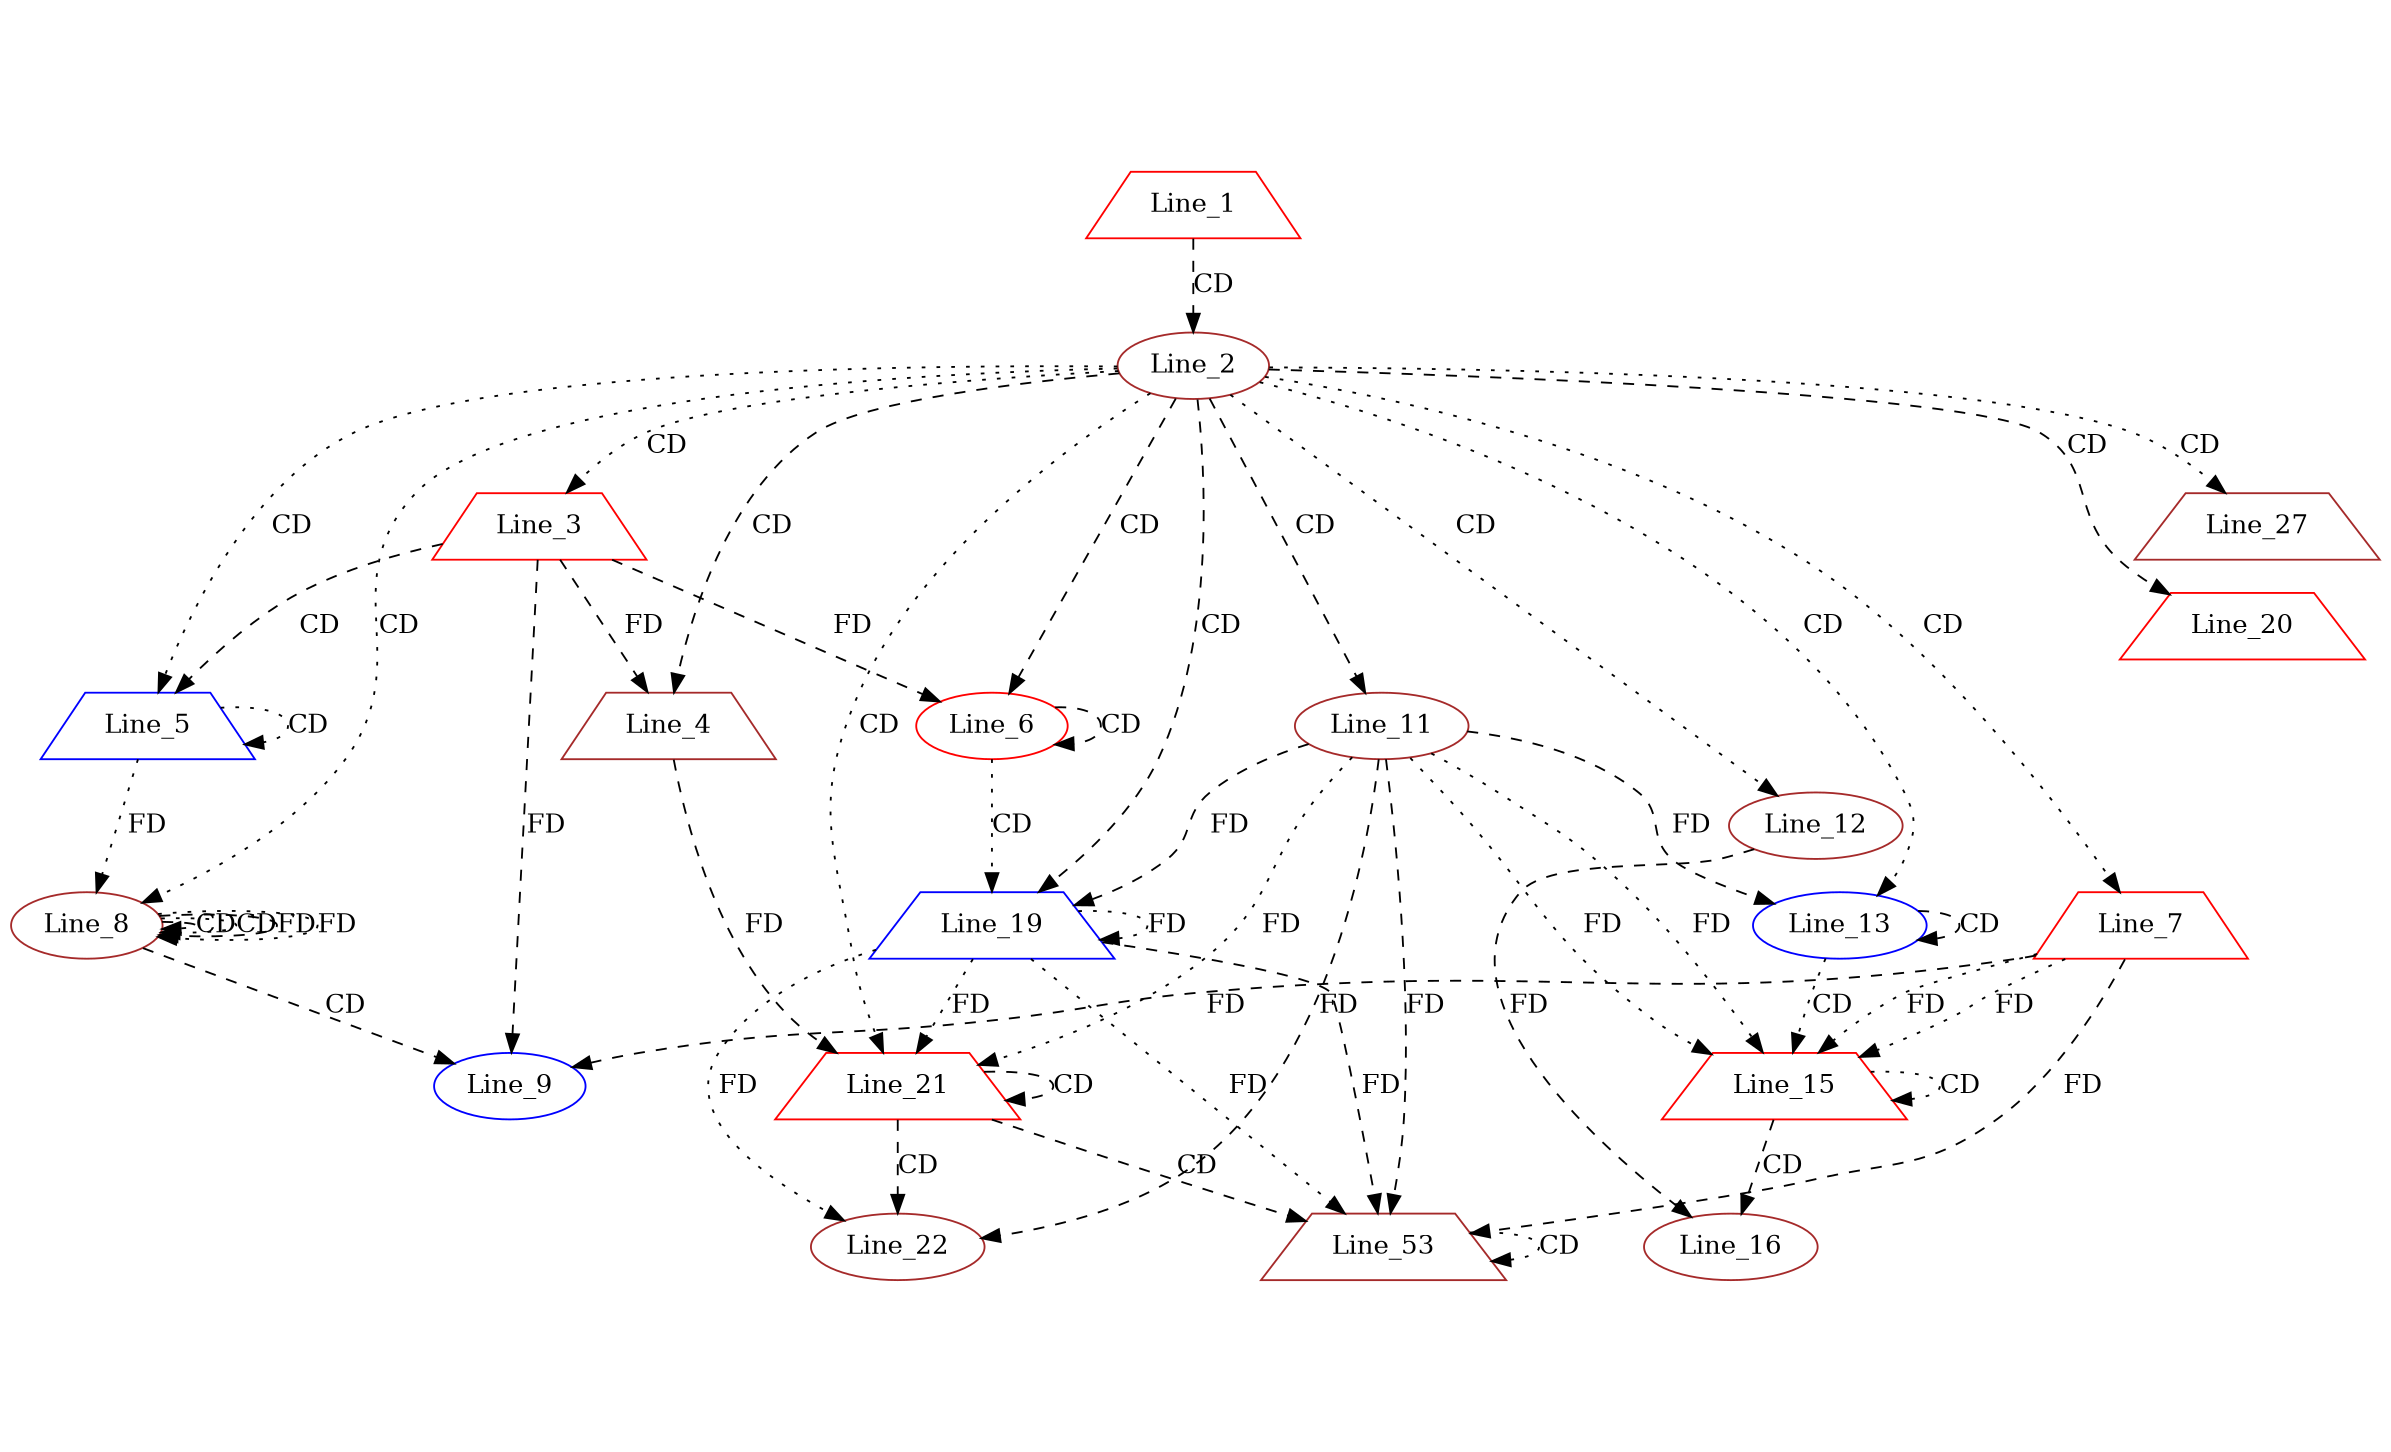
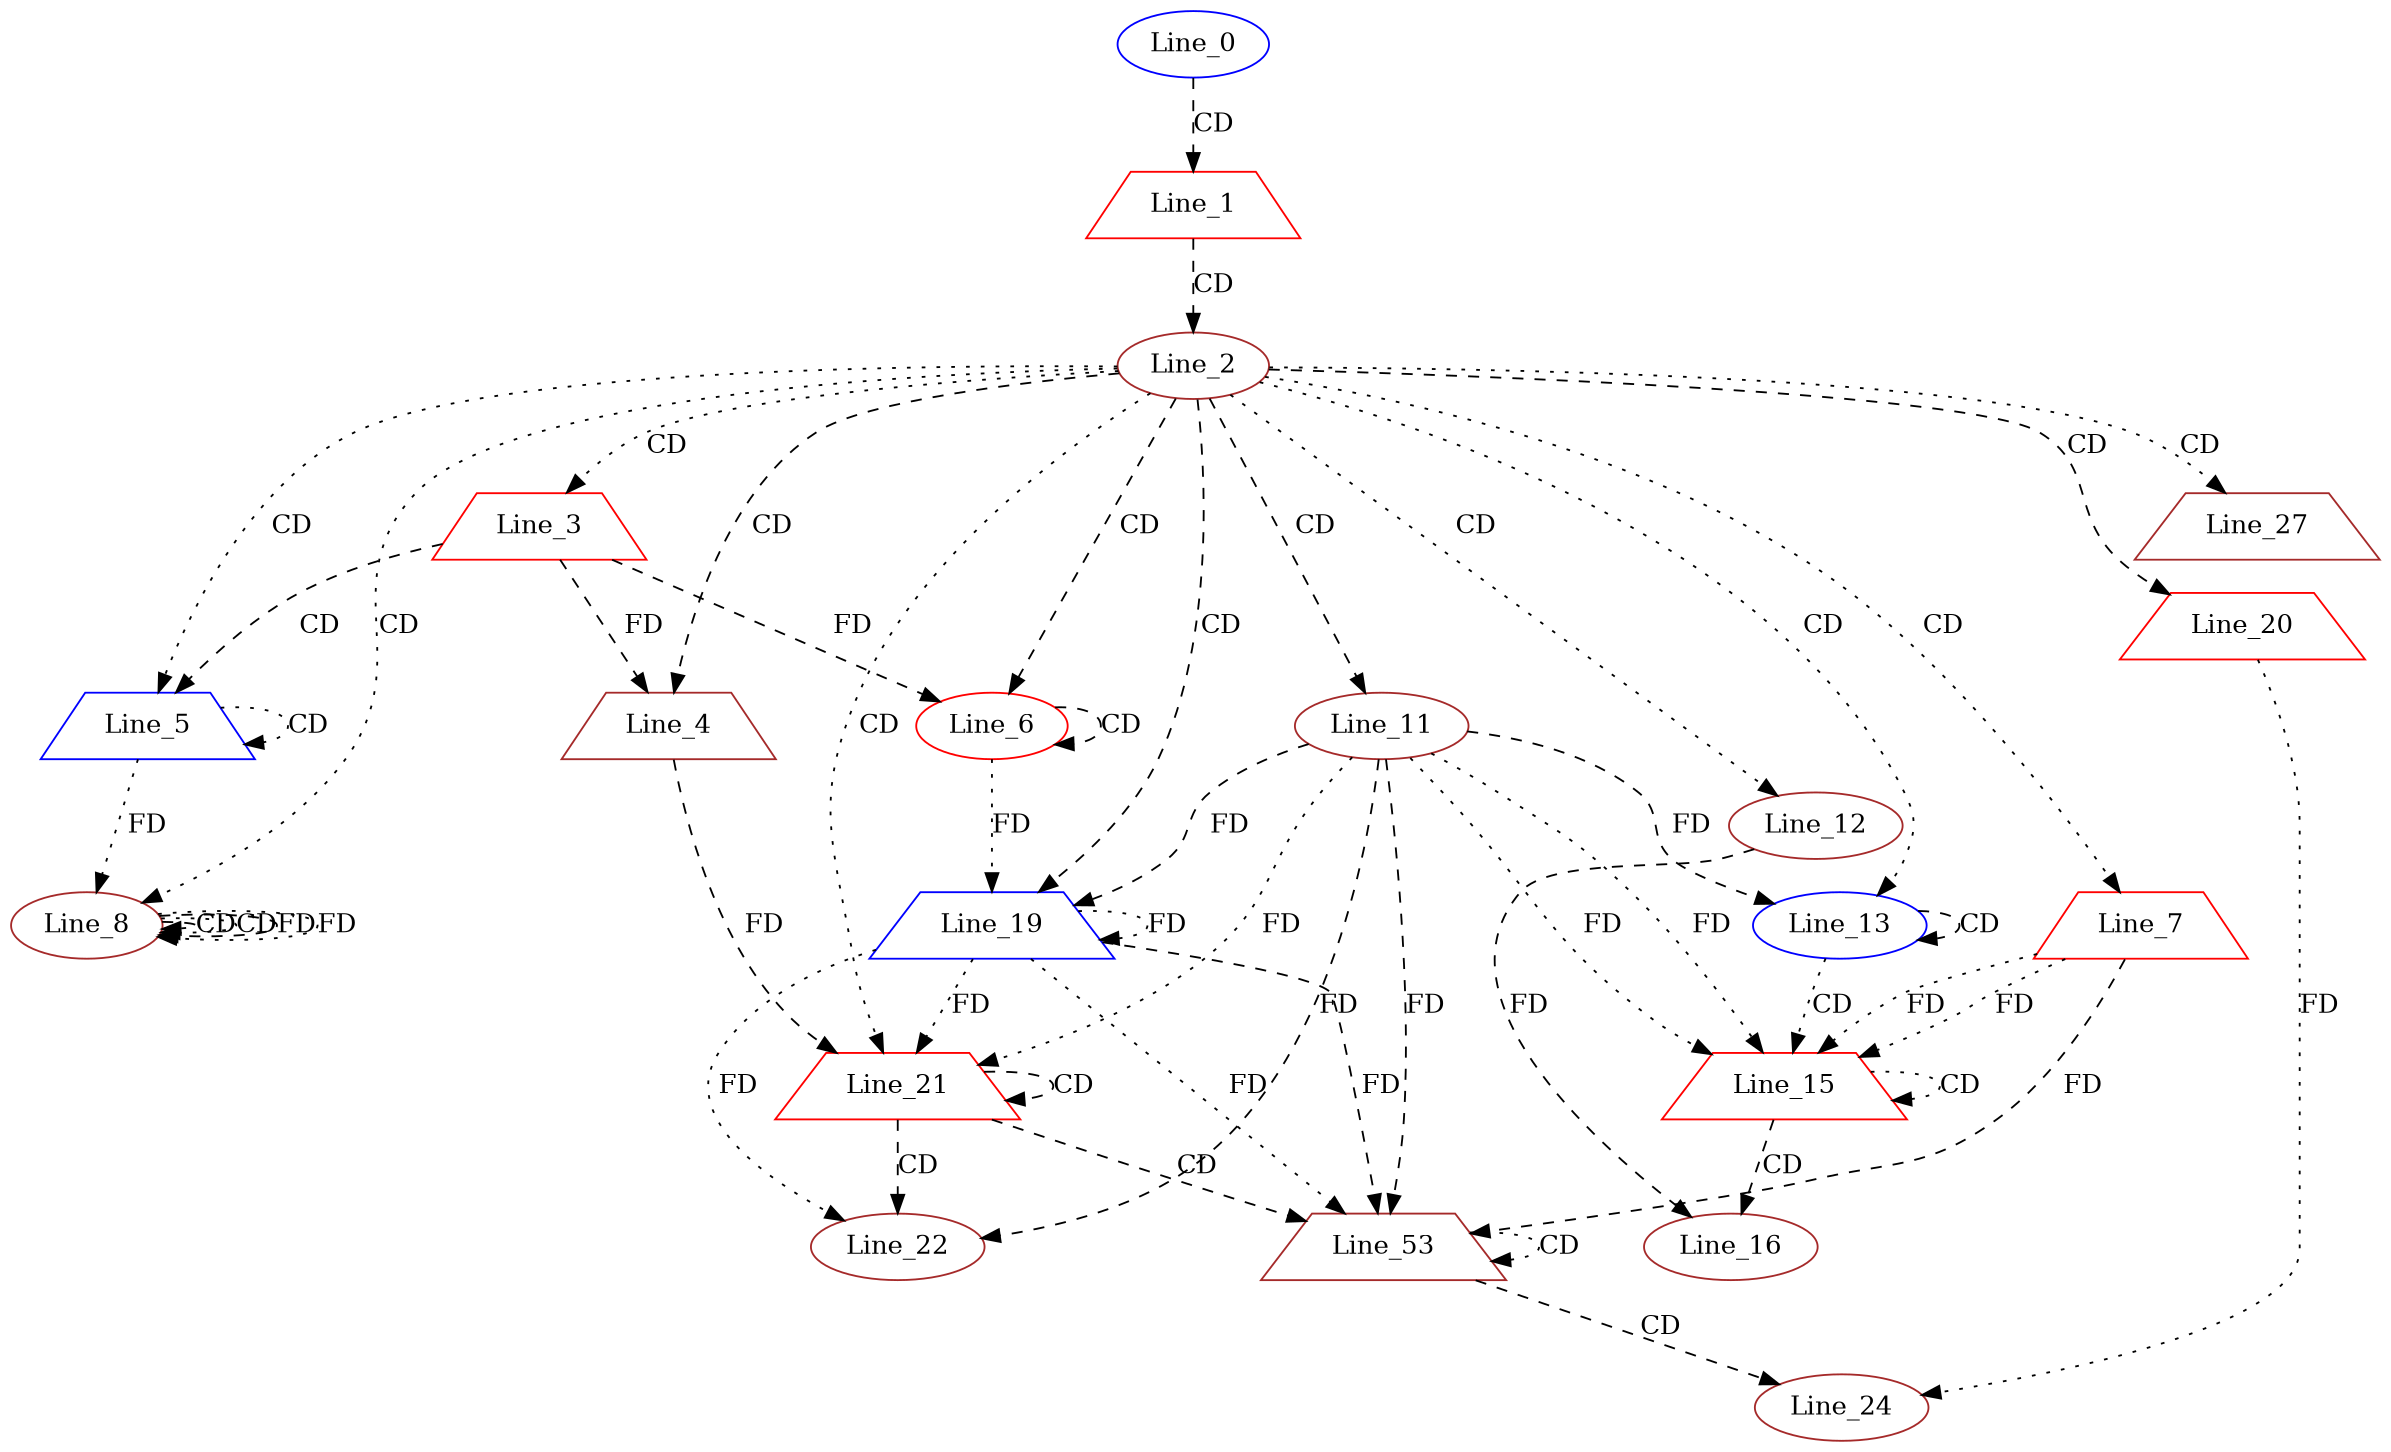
none -> (1193, 44)
(1012, 826) -> (1012, 826)
(510, 1086) -> none
none -> (1842, 1408)
